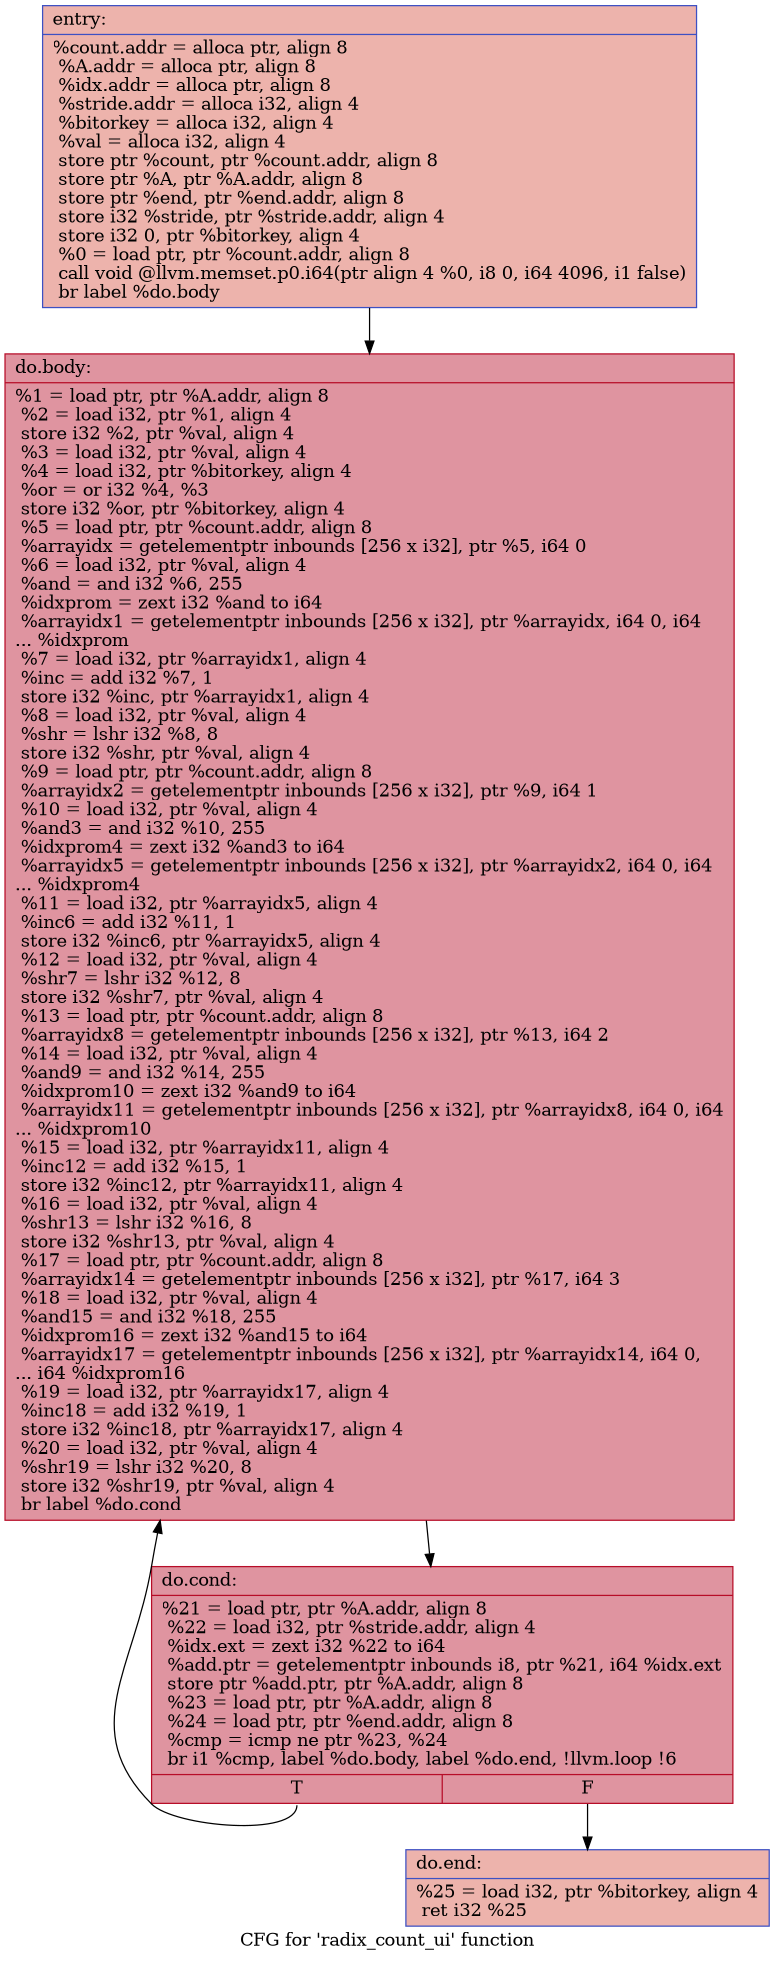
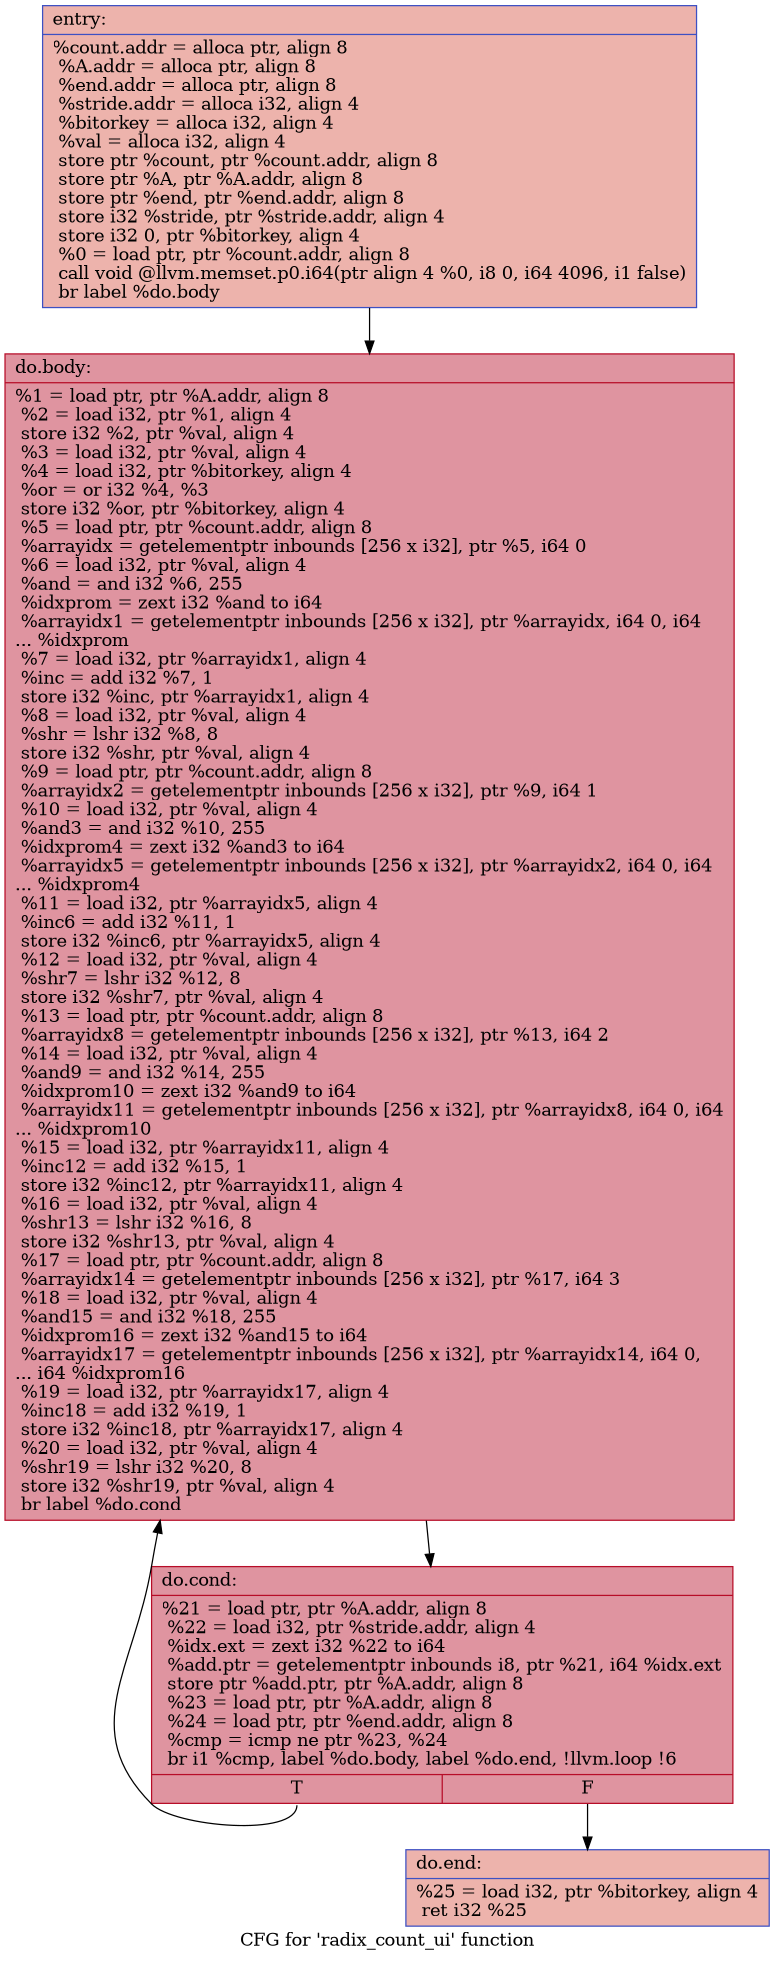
(192, 86) -> (195, 86)
